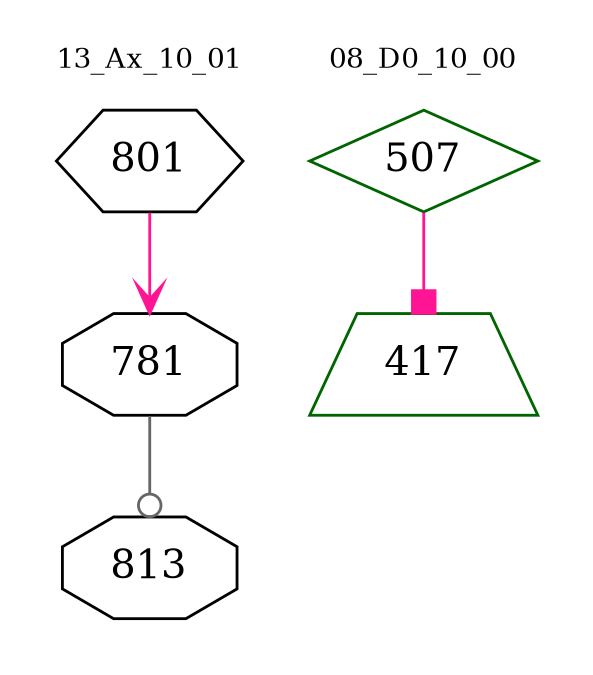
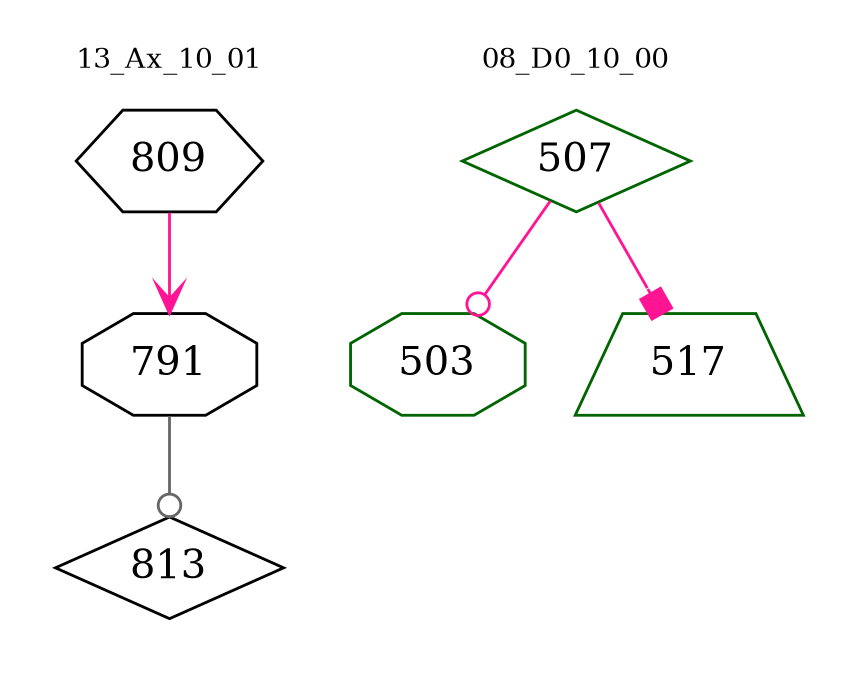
(150, 161) -> (170, 161)
(150, 364) -> (170, 364)
(424, 364) -> (689, 364)
none -> (438, 364)
(150, 568) -> (170, 568)
